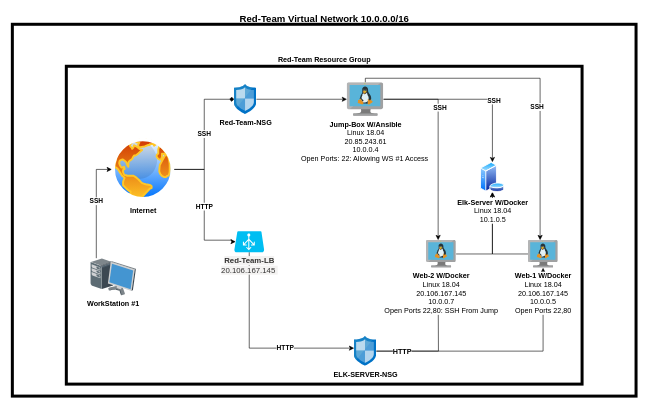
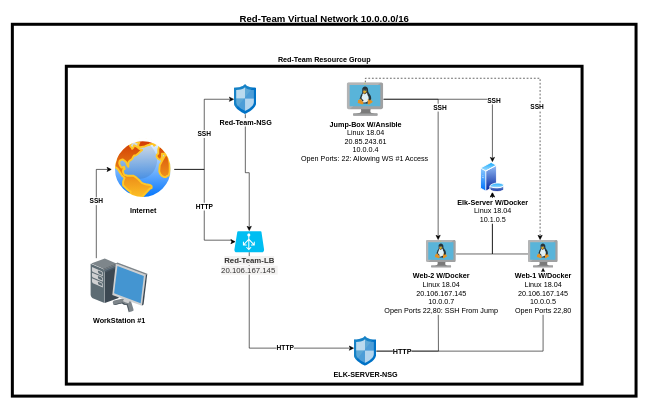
(463, 78) -> (463, 78)
(228, 99) -> (228, 99)
(341, 99) -> (245, 172)
(113, 277) -> (119, 285)
